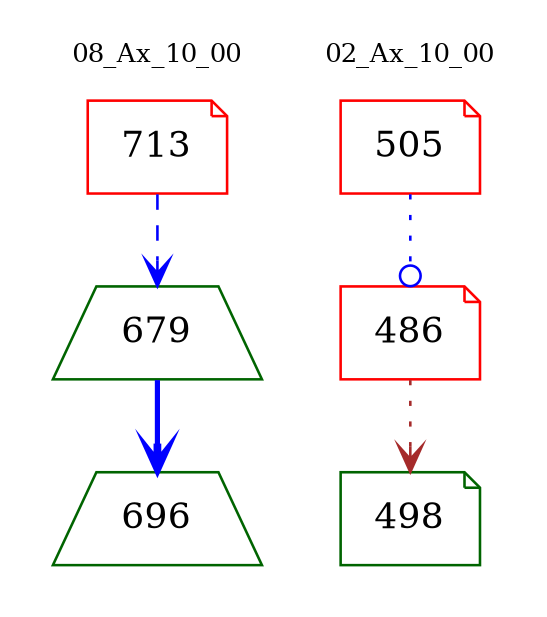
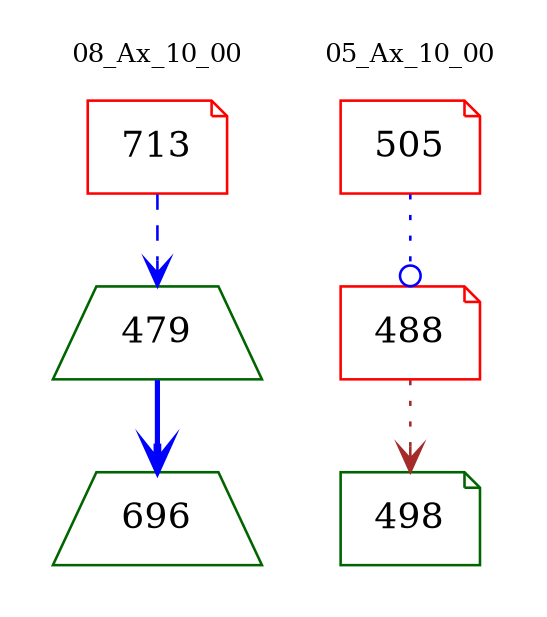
(410, 55) -> (410, 55)
(157, 333) -> (157, 333)
(410, 333) -> (410, 333)
